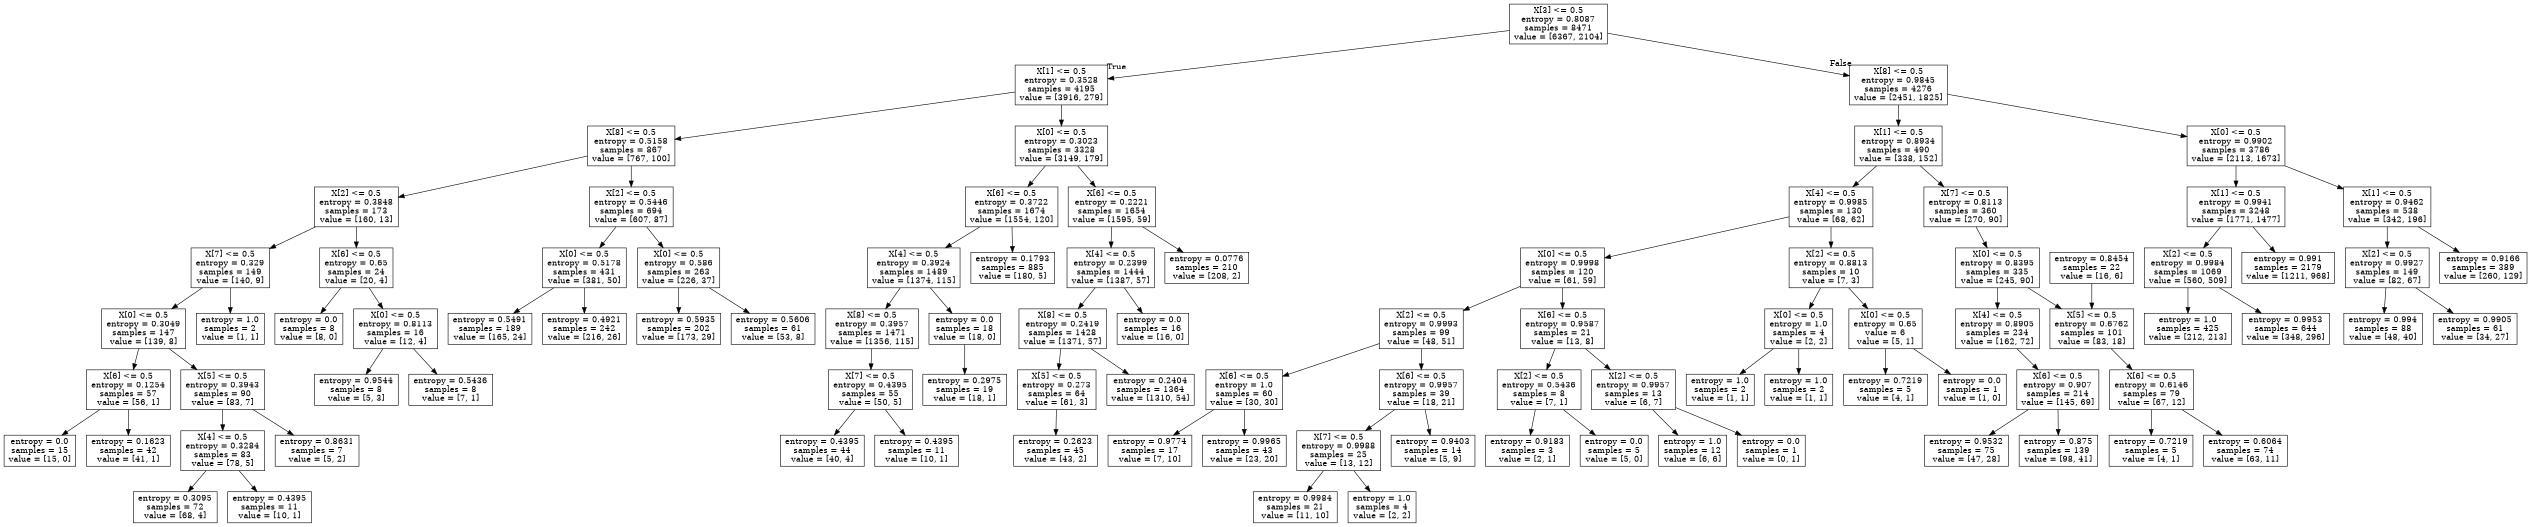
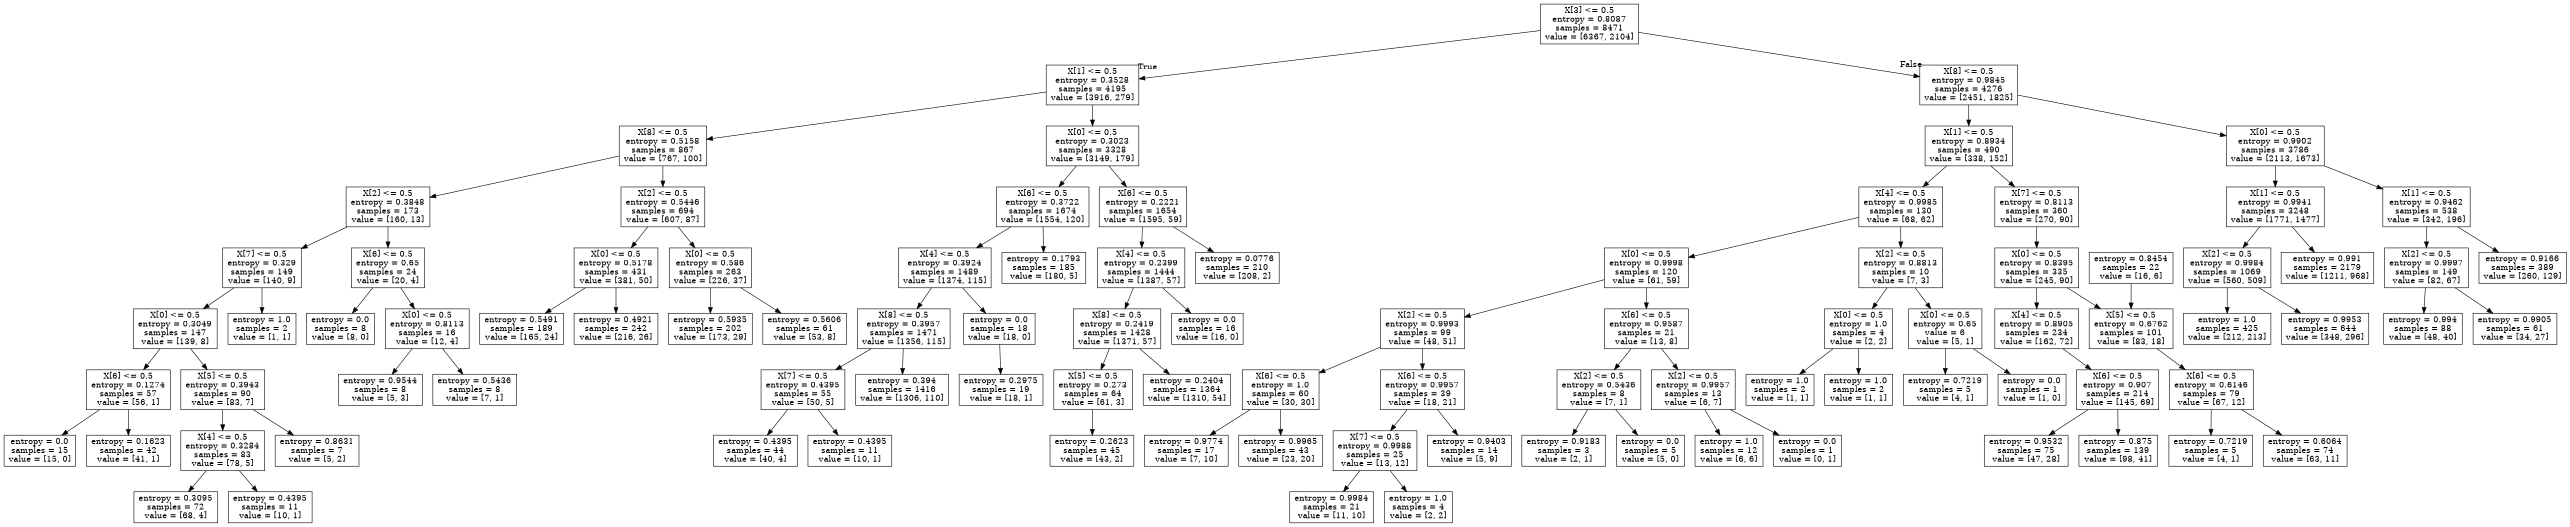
(1013, 268) -> (1044, 268)
(2387, 268) -> (2426, 268)
(128, 390) -> (128, 390)
none -> (902, 390)
